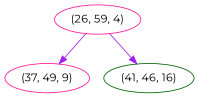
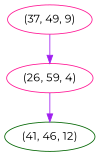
(75, 46) -> (50, 45)
(149, 78) -> (50, 137)
